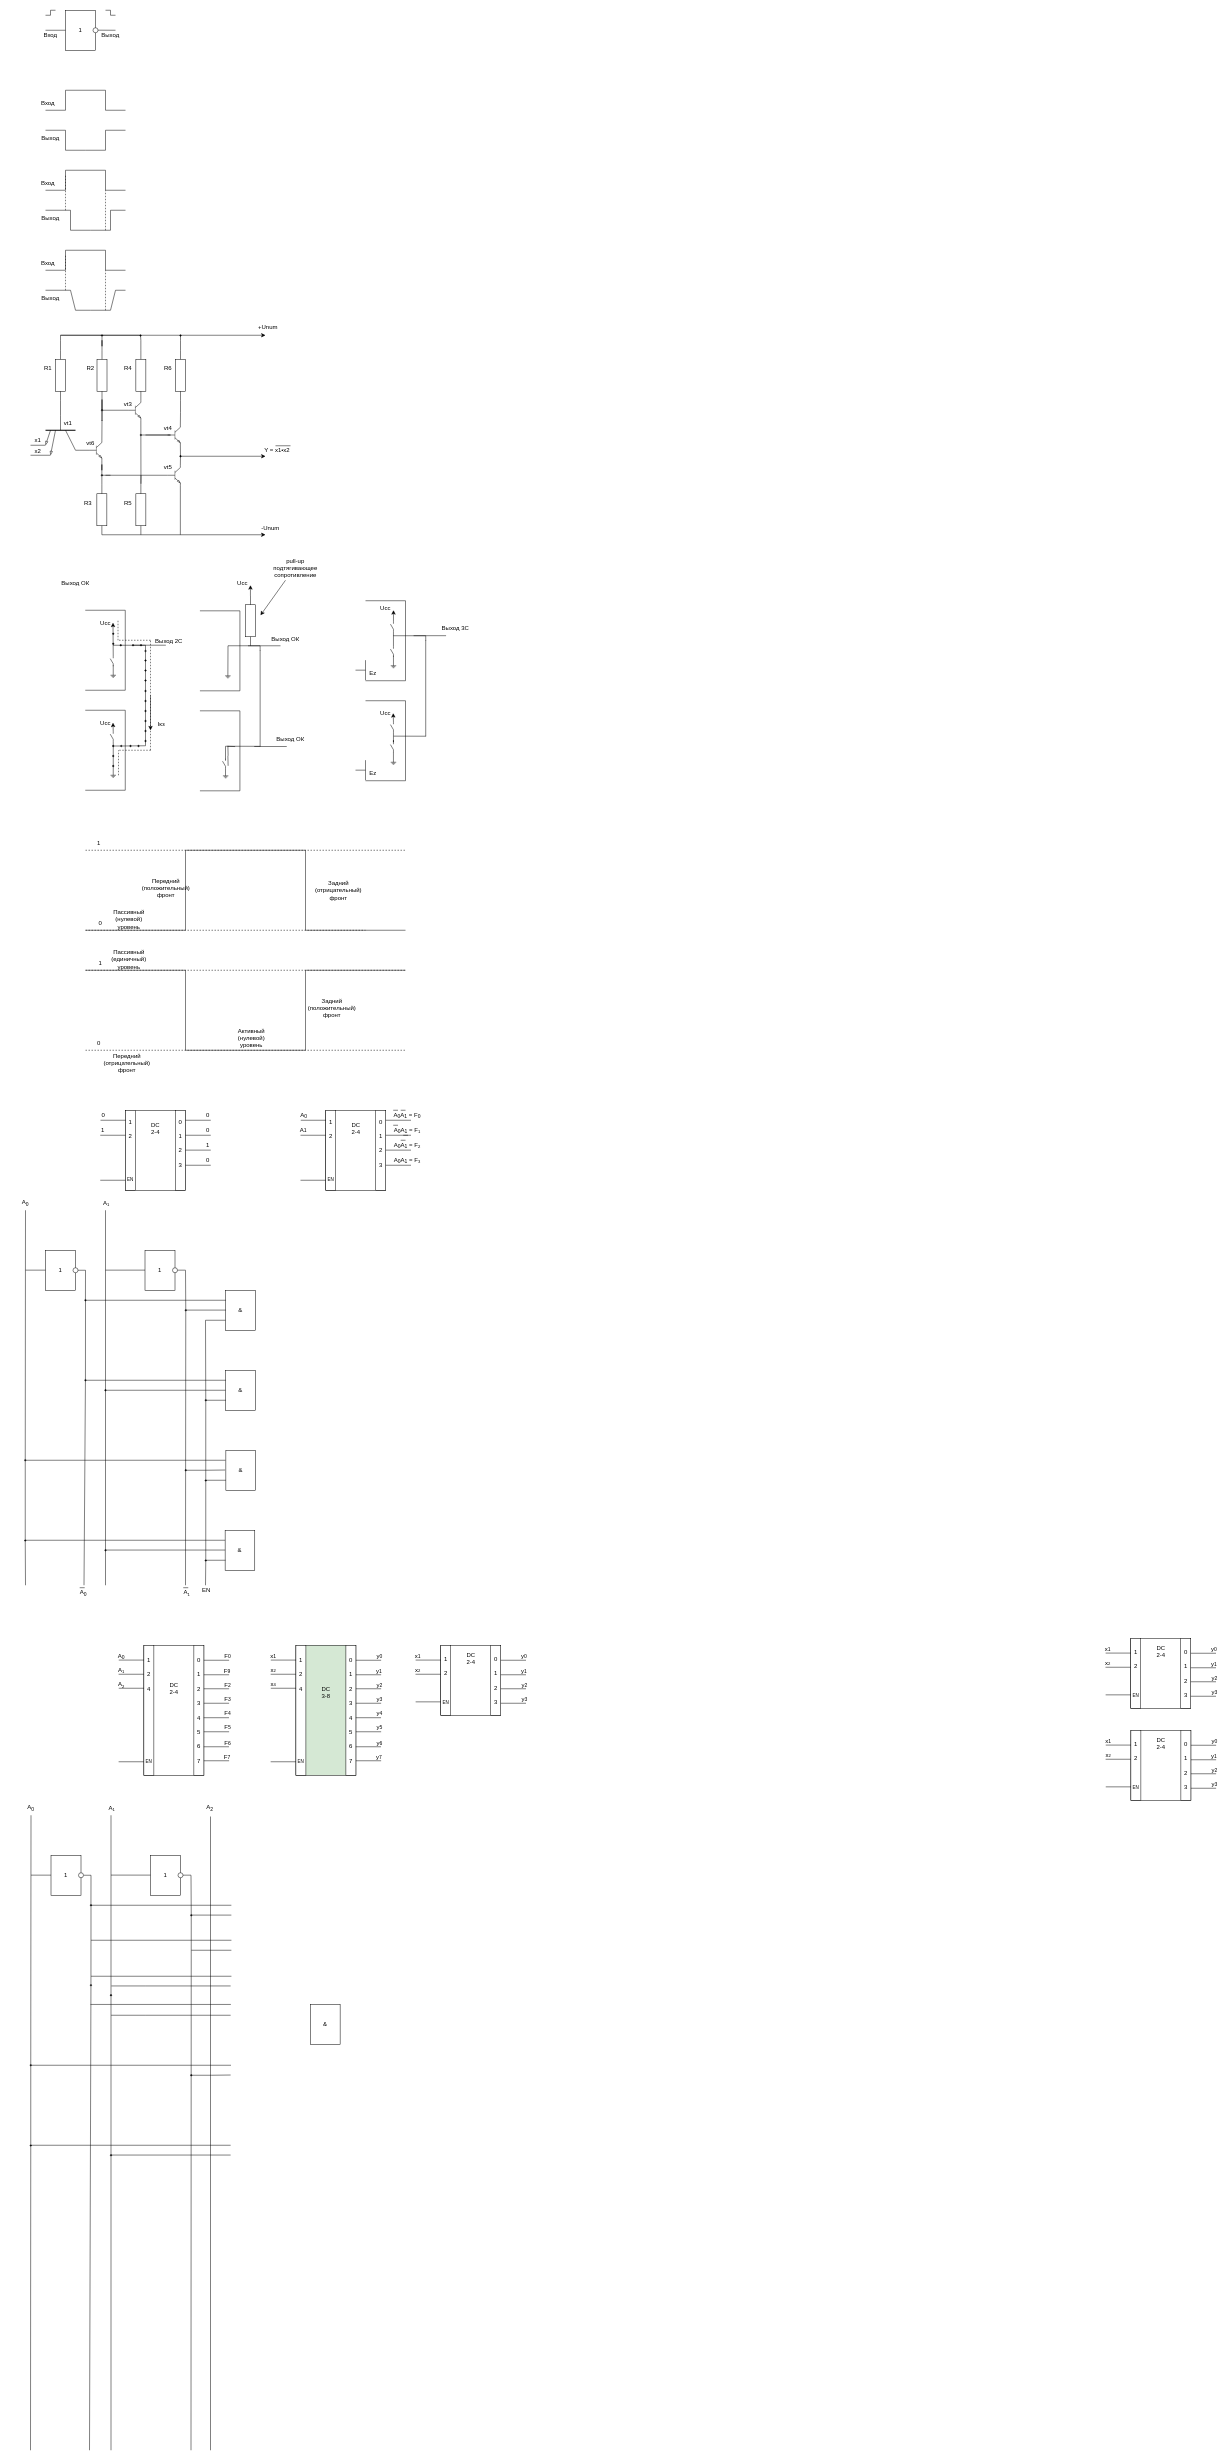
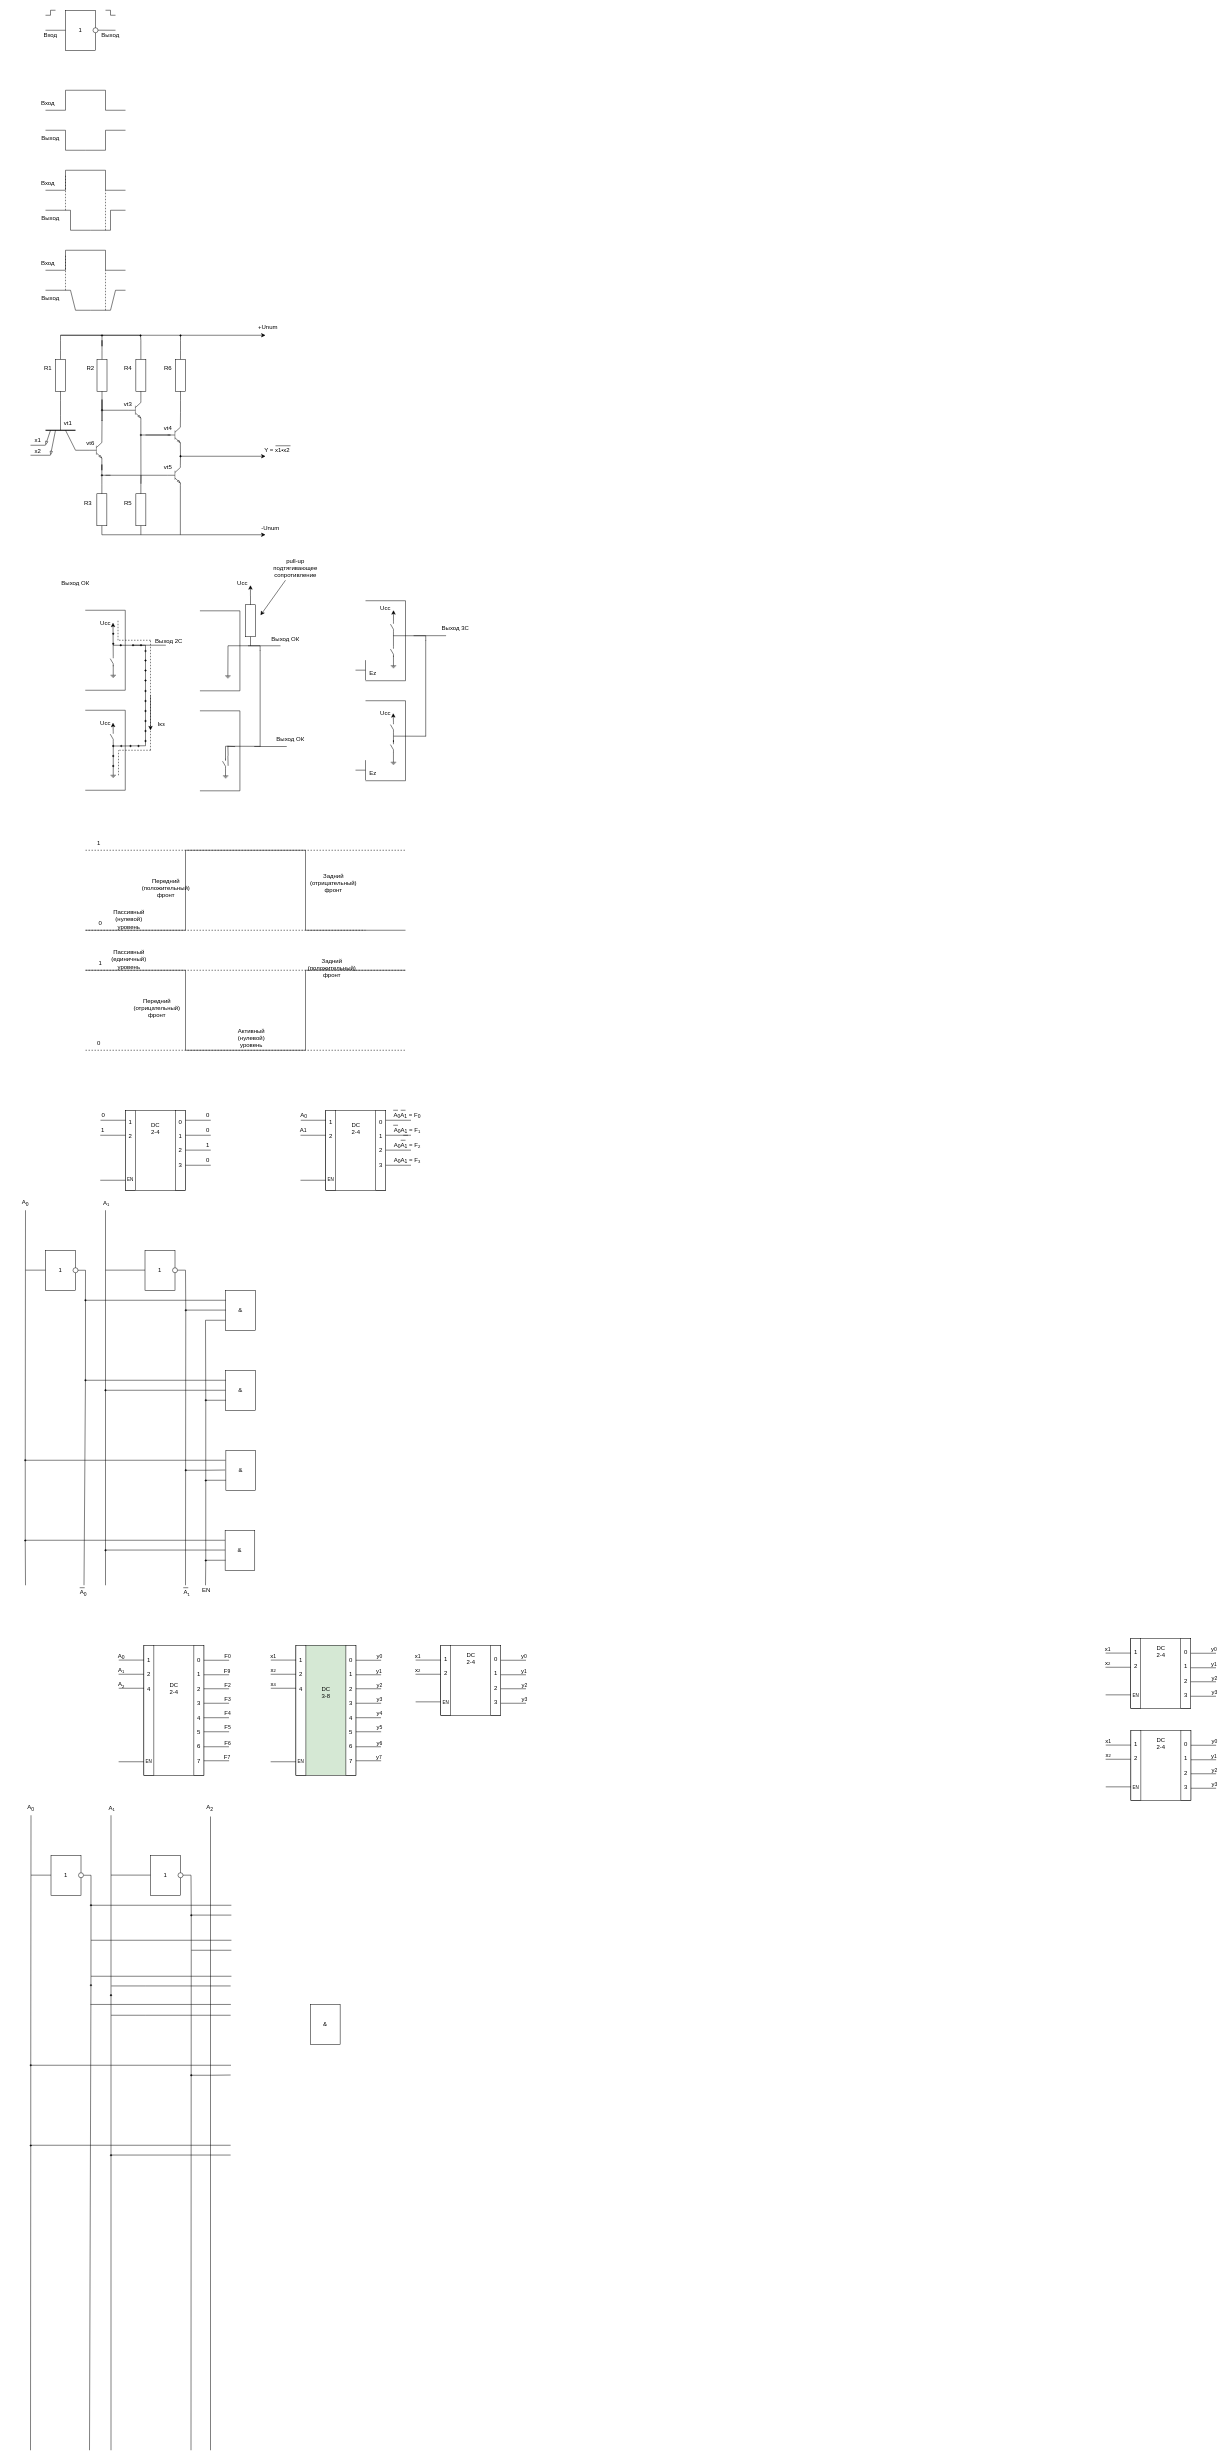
(338, 890) -> (333, 883)
(331, 1008) -> (331, 968)
(126, 1063) -> (156, 1008)
